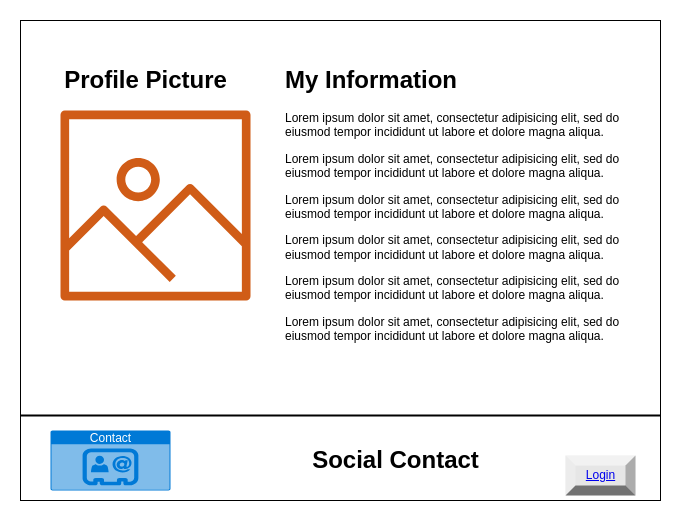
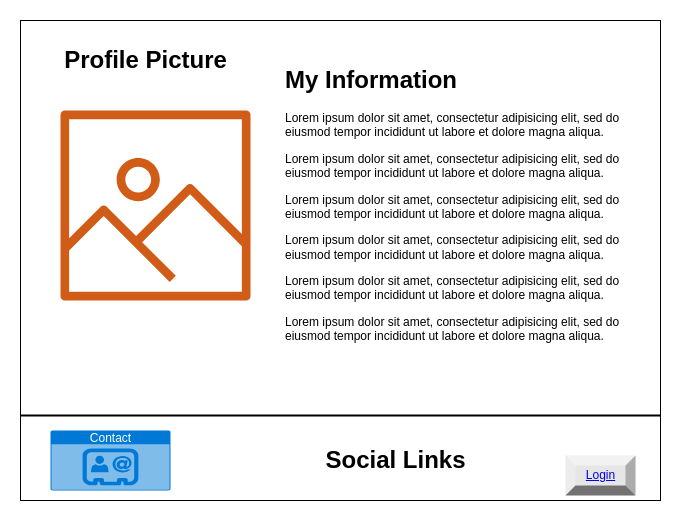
(146, 81) -> (146, 61)
(396, 461) -> (396, 461)
